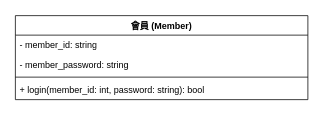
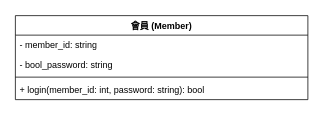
(78, 65) -> (72, 65)
